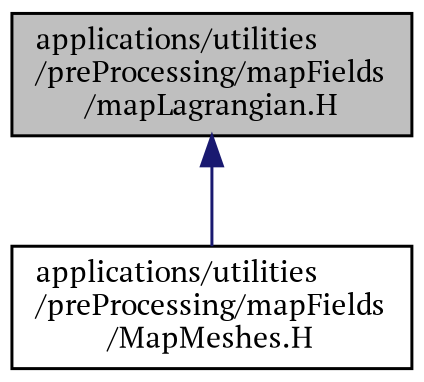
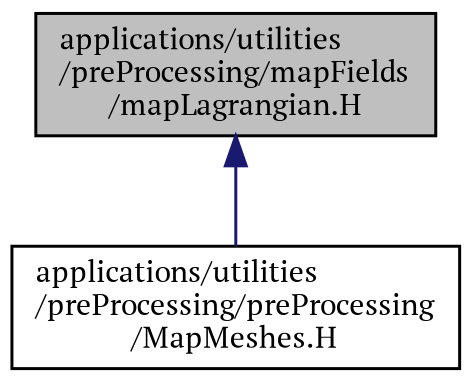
(212, 307) -> (236, 307)
